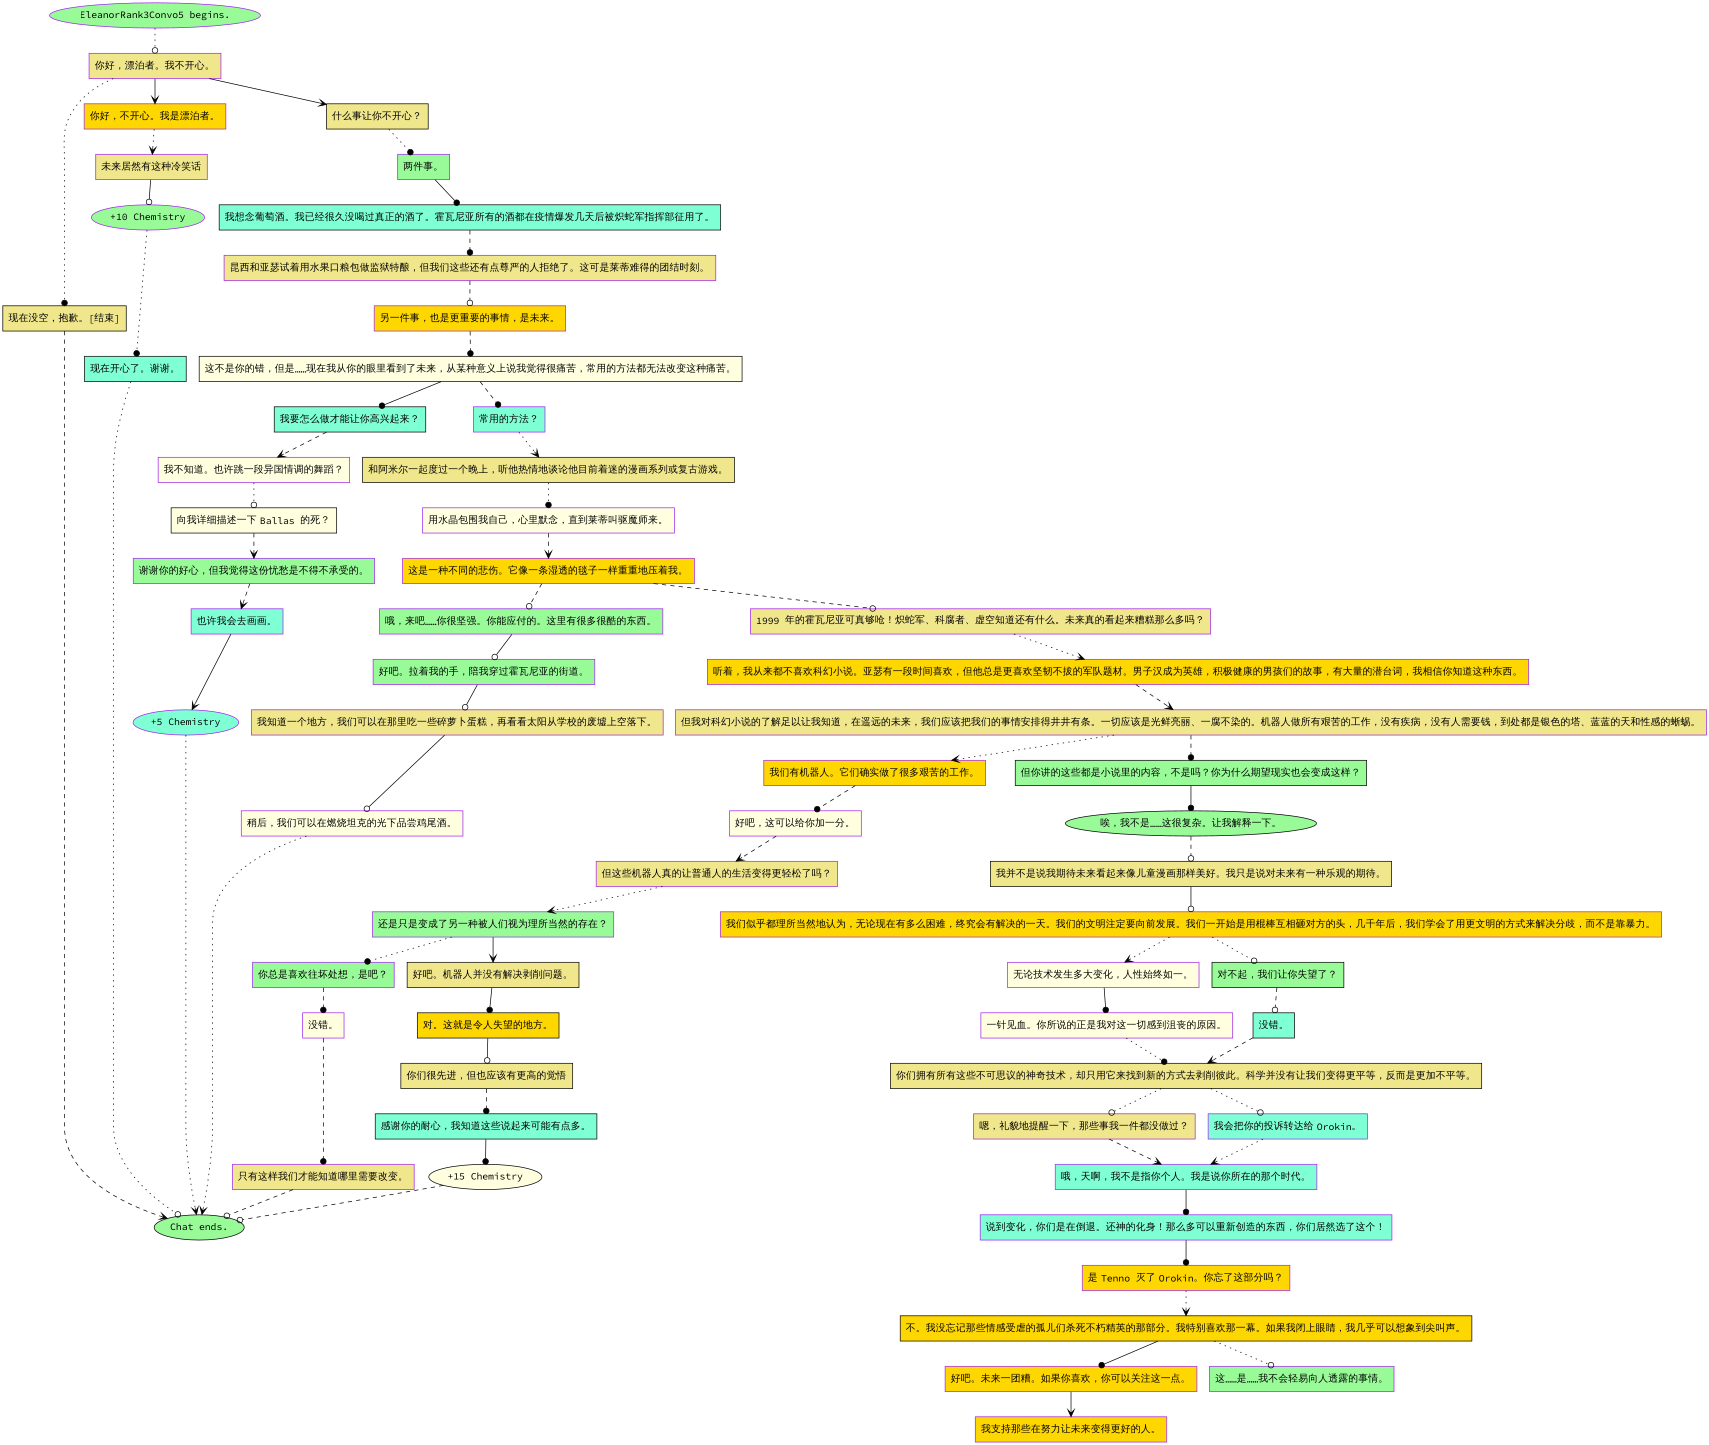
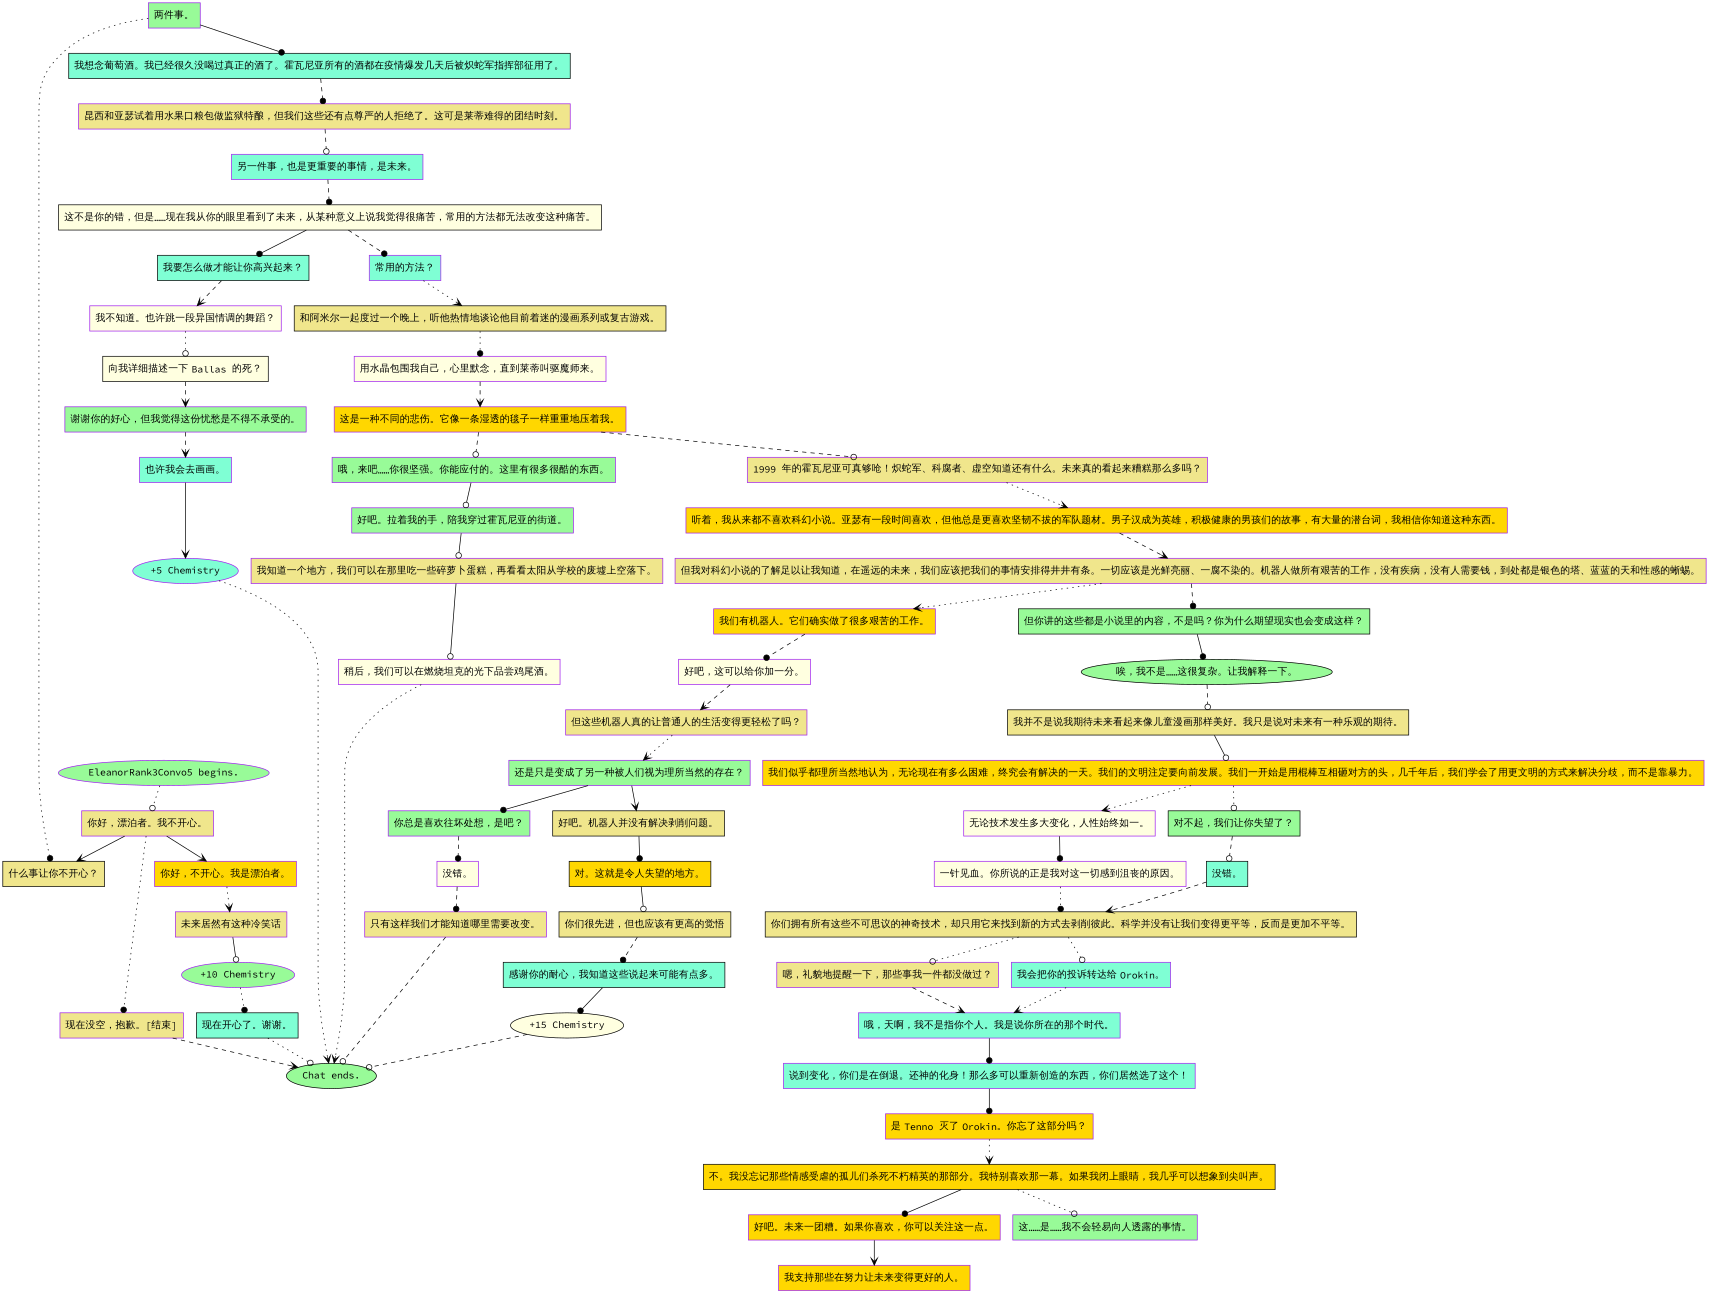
(399, 140) -> (39, 404)
(65, 318) -> (122, 1025)
(470, 318) -> (327, 167)
(411, 949) -> (547, 797)
